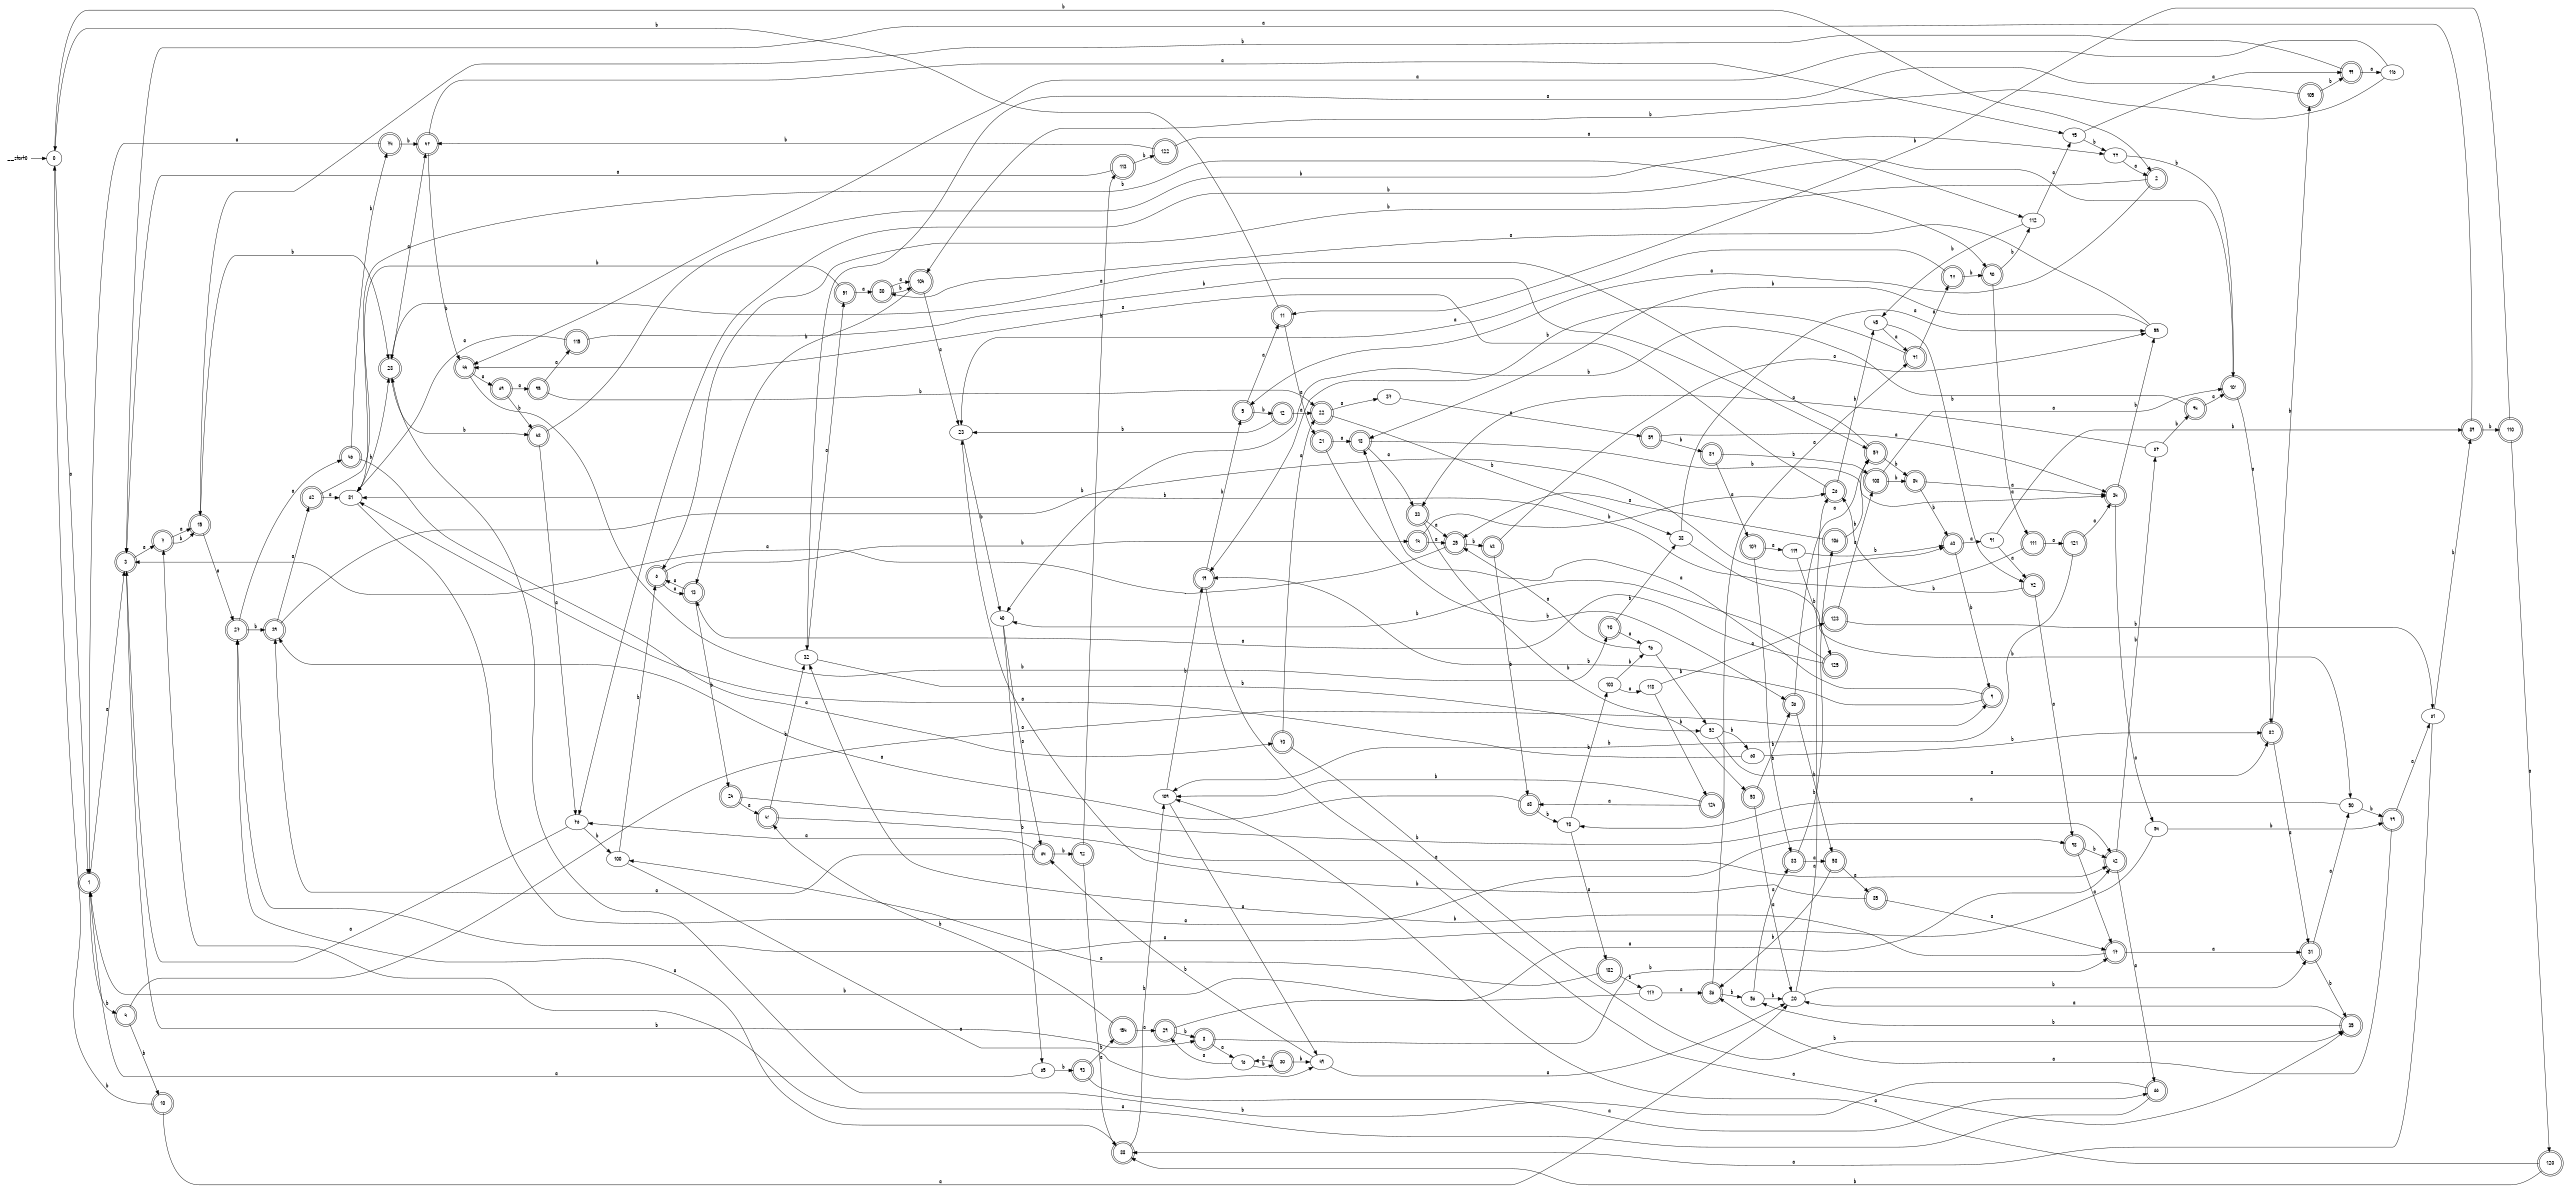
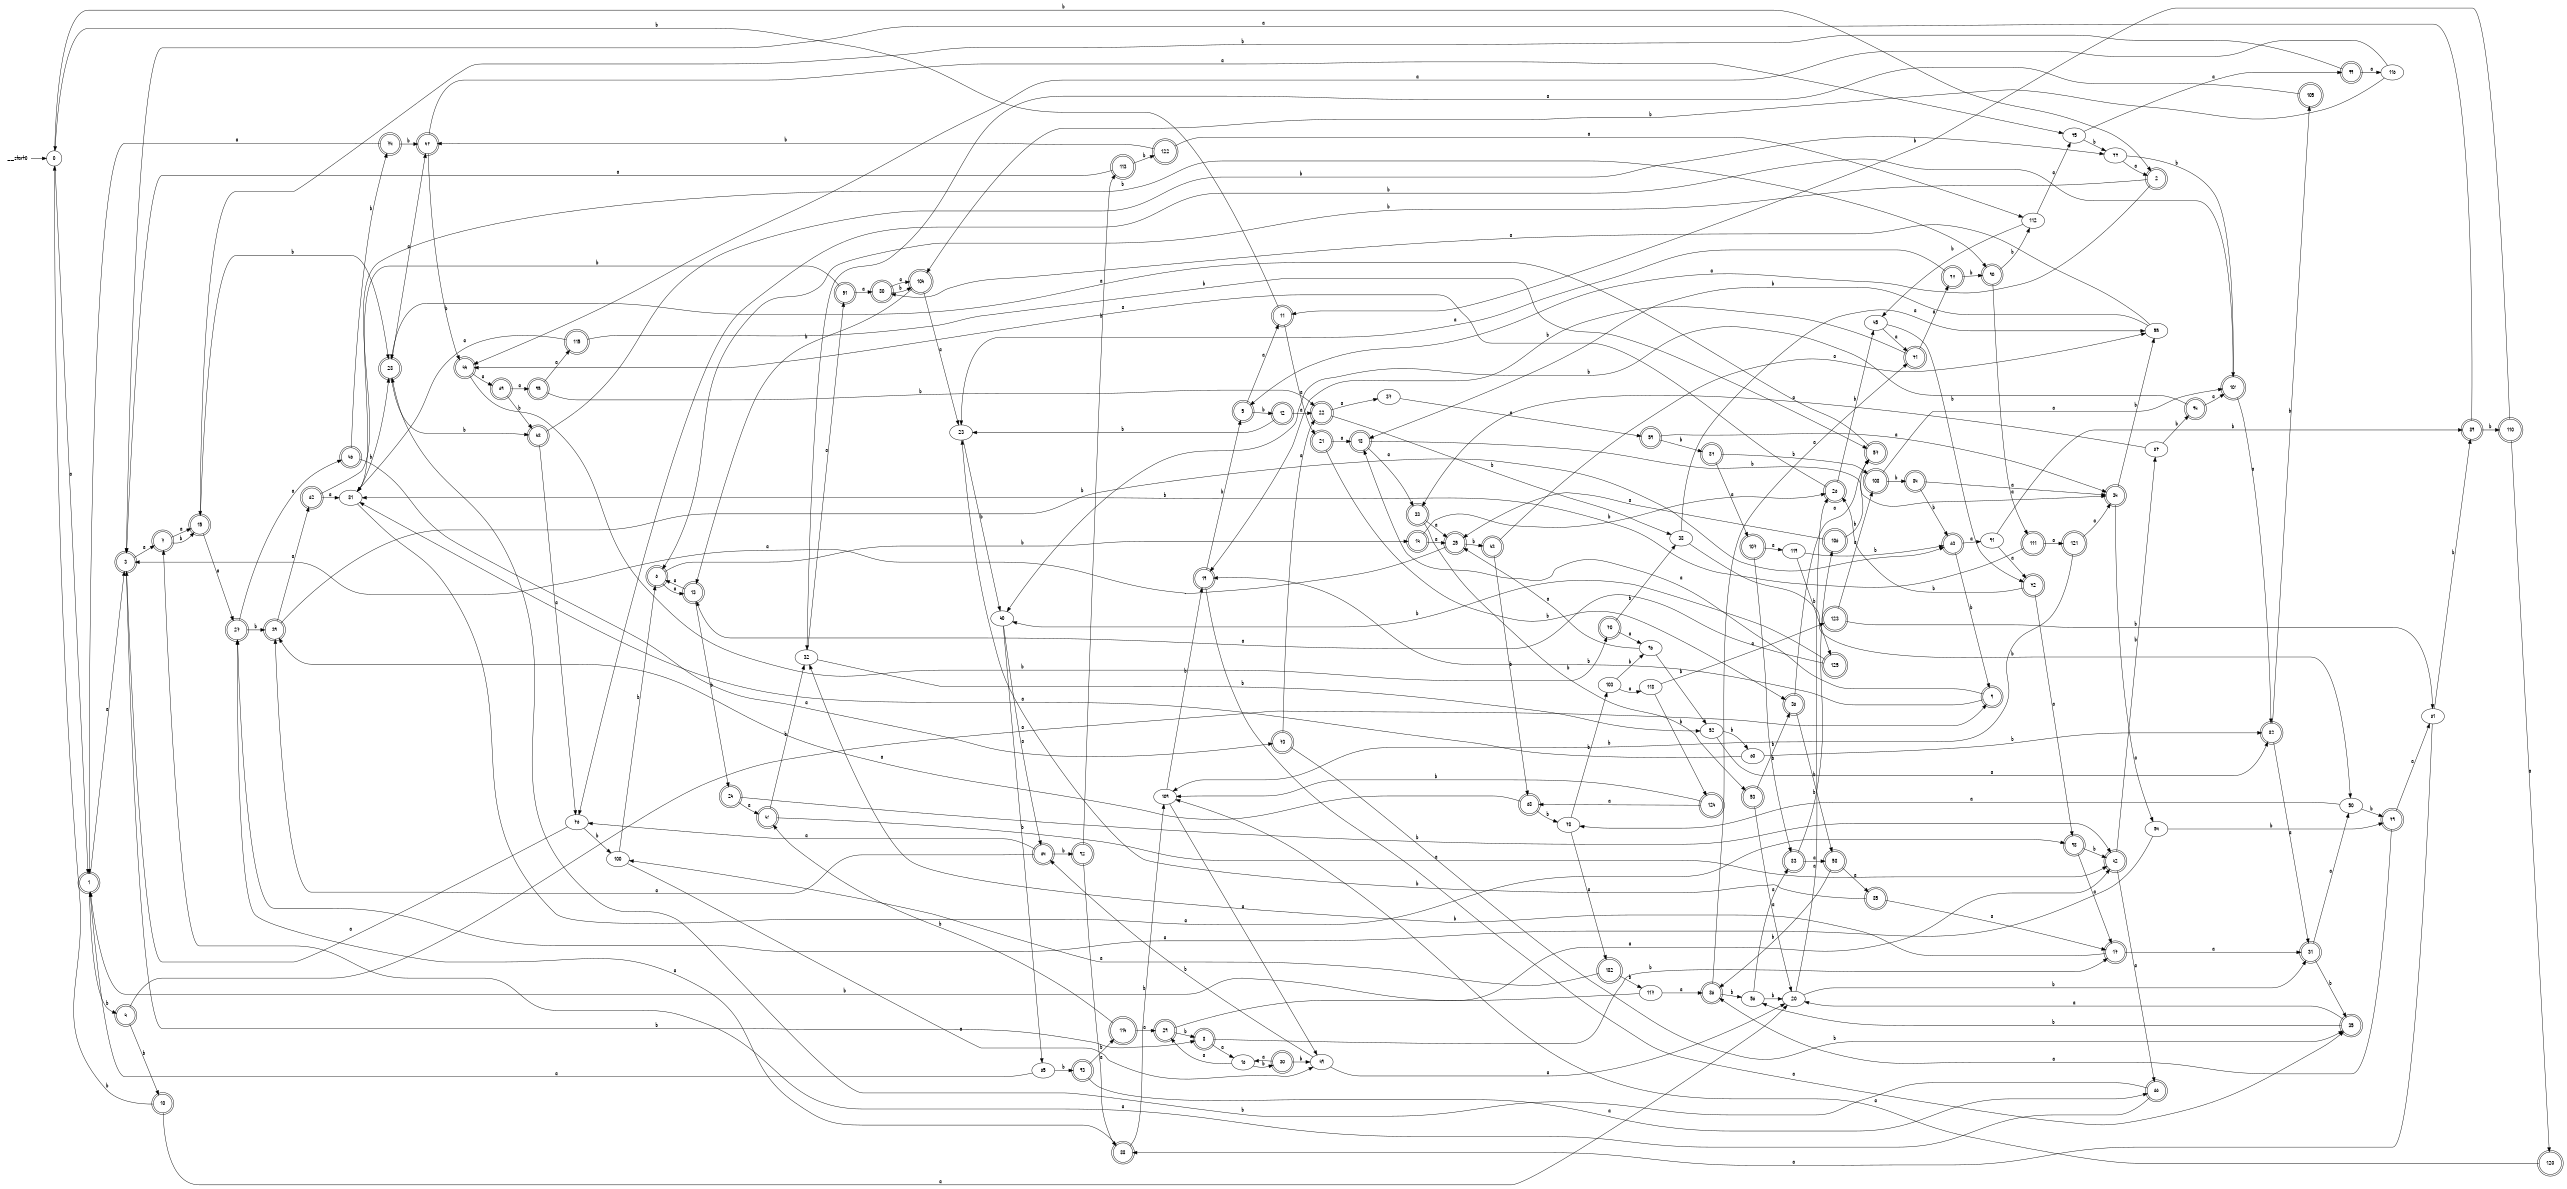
(2330, 86) -> none
(1894, 466) -> none
(1123, 1031) -> (1123, 1031)
(1838, 1185) -> none
